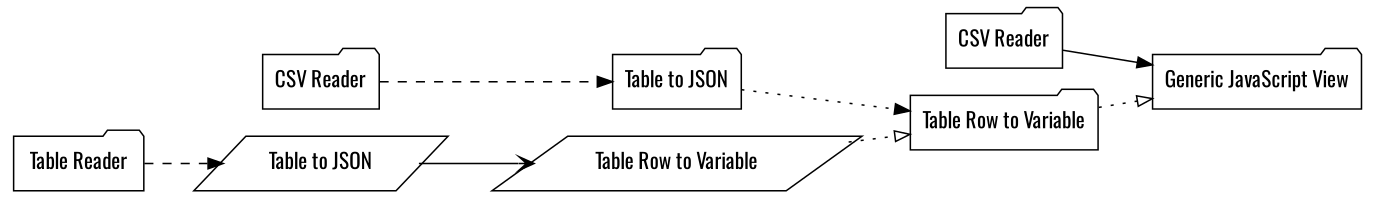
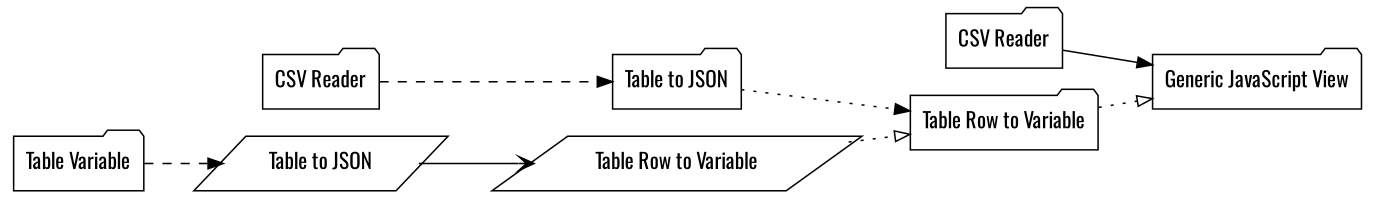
(79, 164) -> (79, 164)
